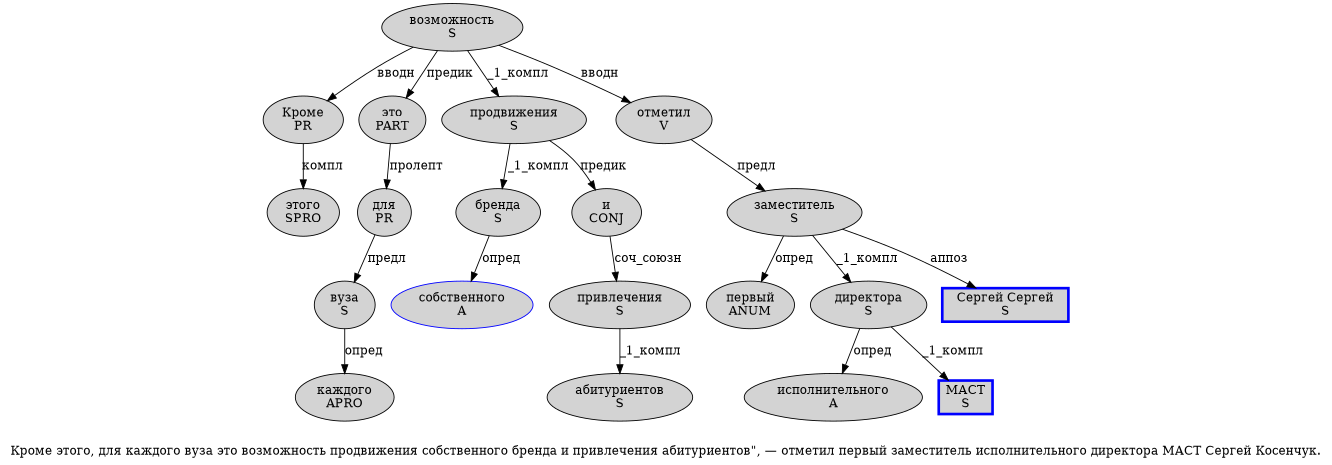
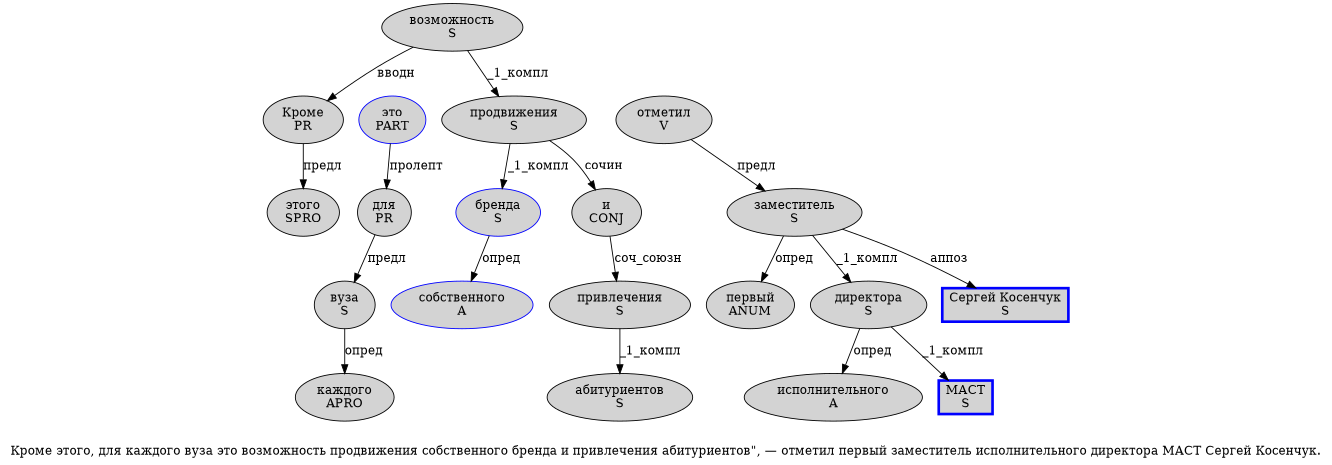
(424, 71) -> none
(561, 71) -> none
(392, 120) -> (392, 120)
(323, 166) -> (323, 166)
(604, 166) -> (604, 166)
(498, 212) -> (498, 212)
(1005, 305) -> (1005, 305)
